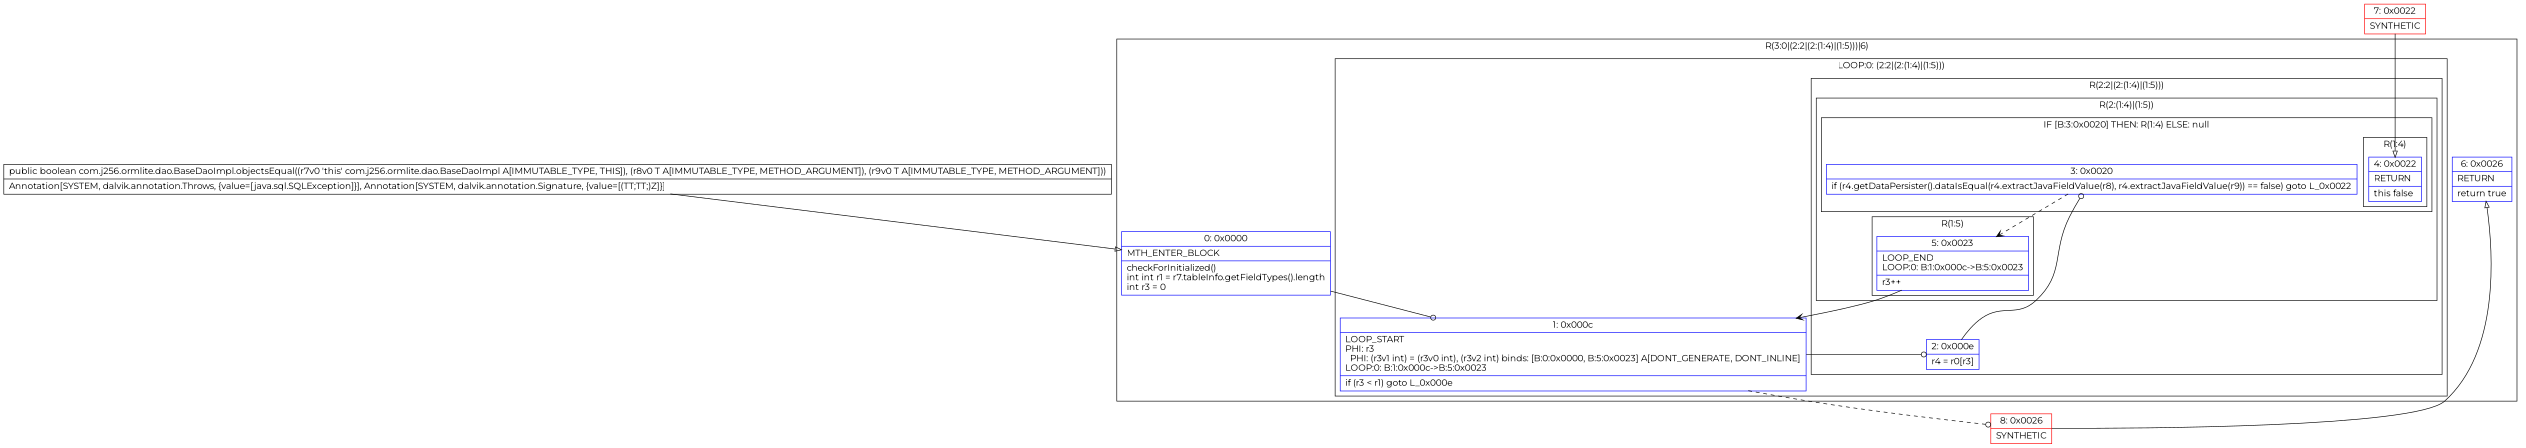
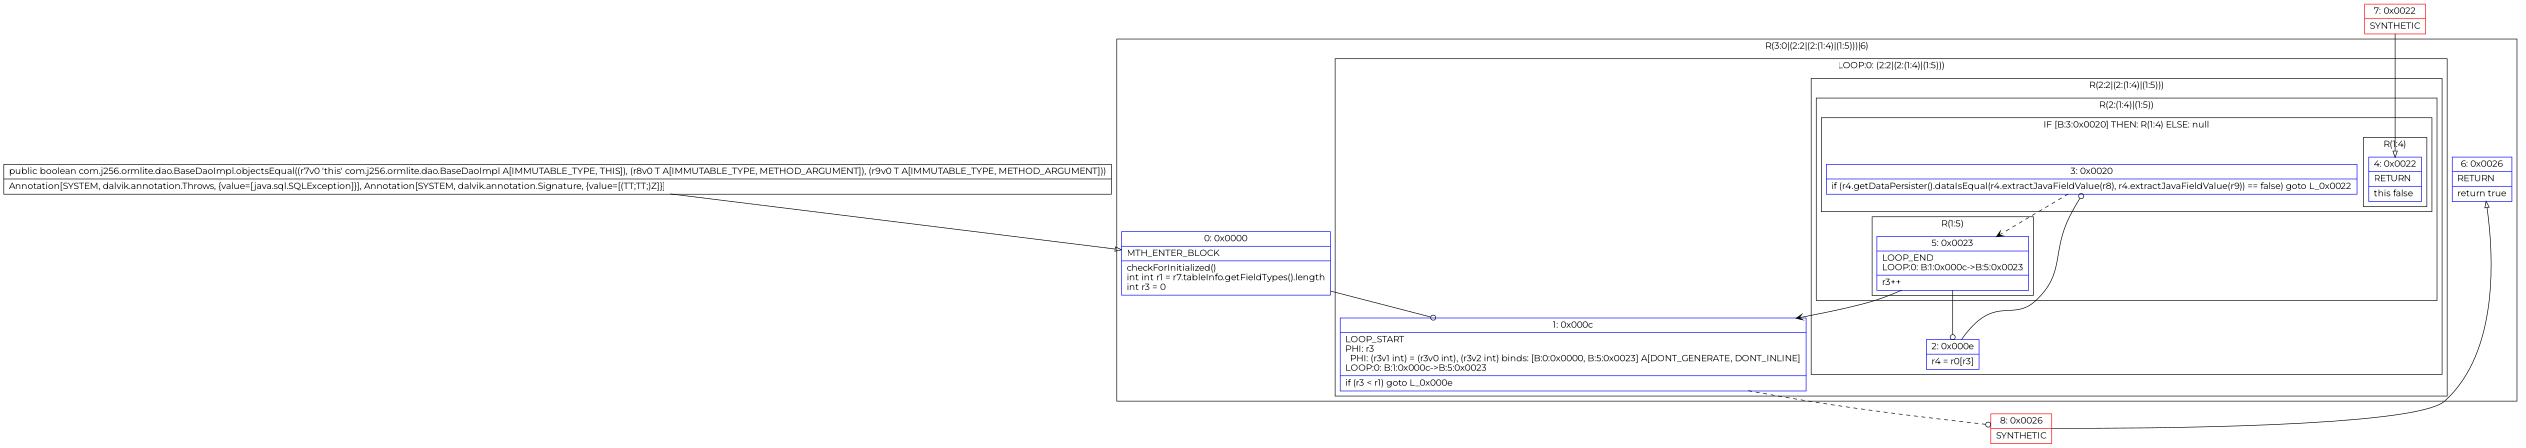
(1864, 354) -> (1953, 312)
